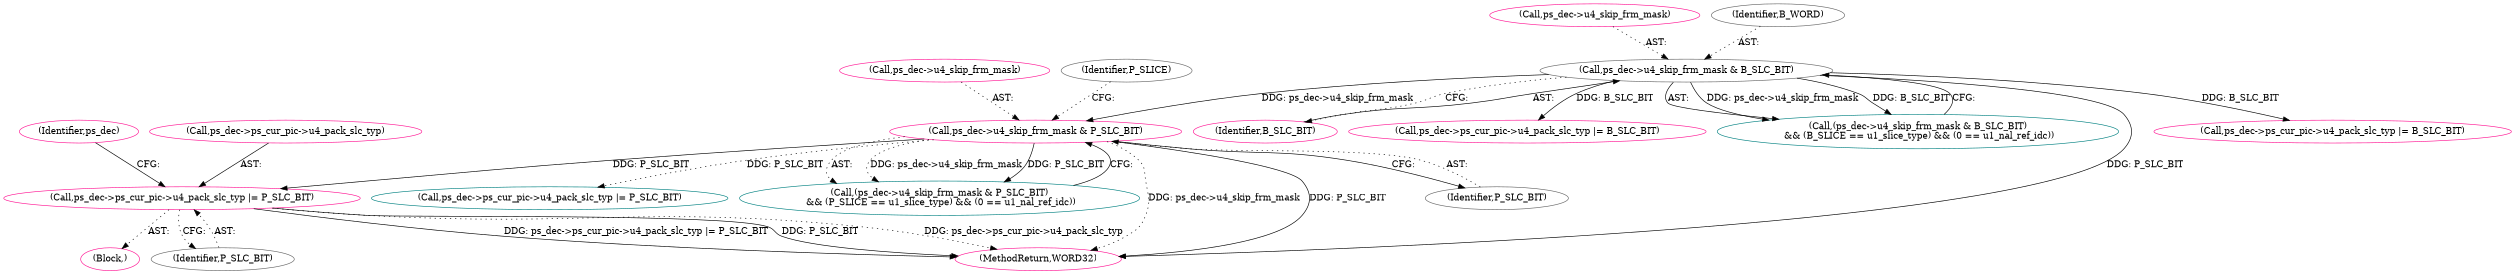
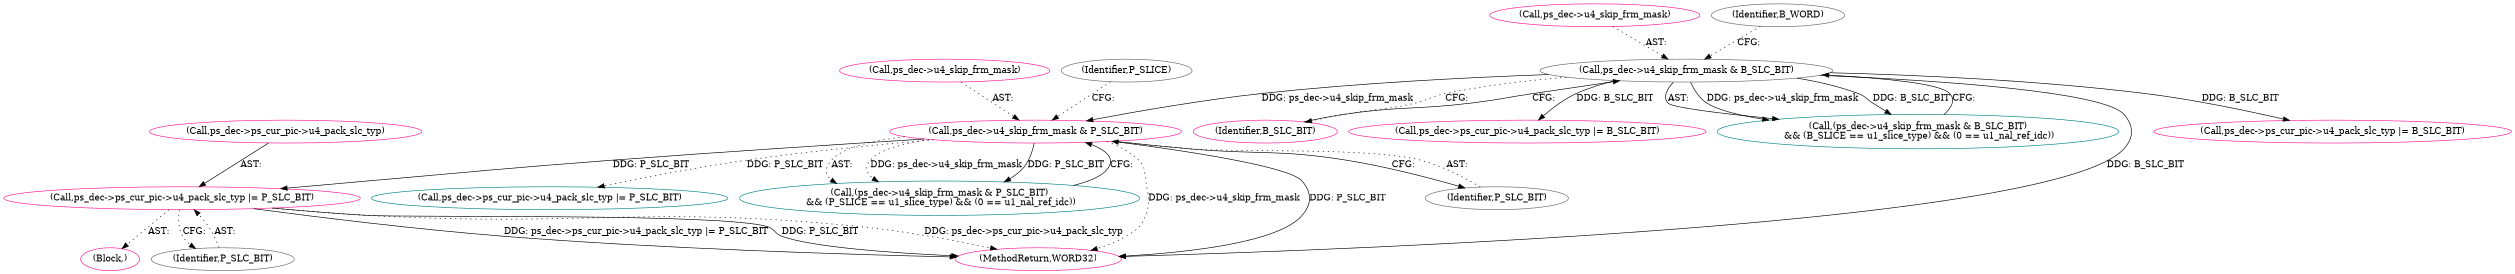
(1750, 43) -> (1750, 43)
(1545, 98) -> (1545, 98)
(79, 132) -> none
(2145, 165) -> (2145, 165)
